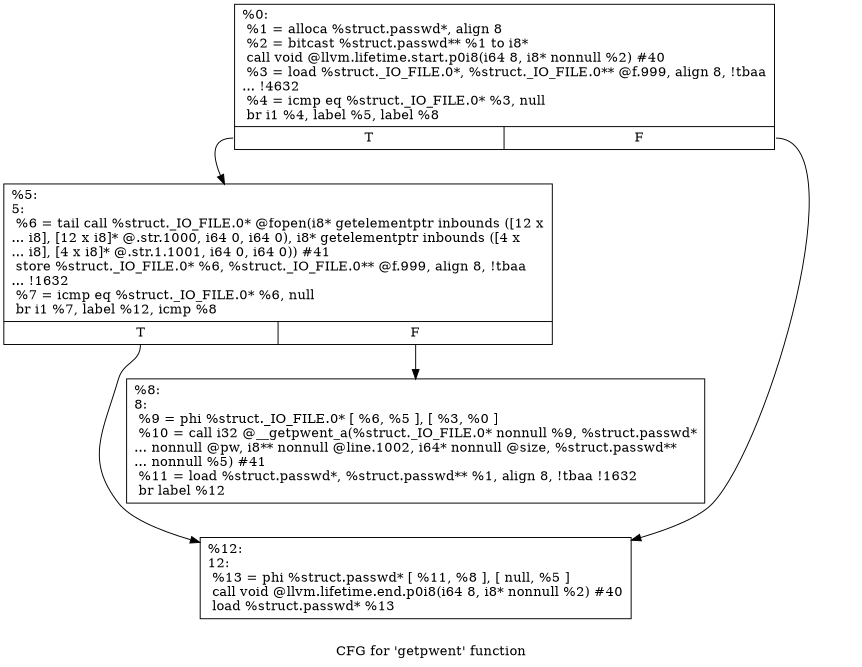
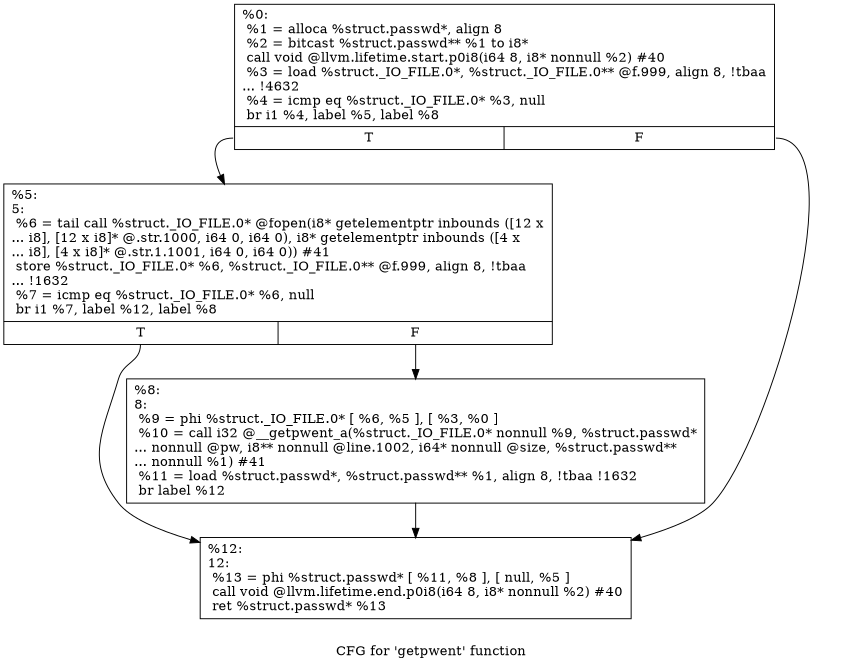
(115, 310) -> (115, 310)
(201, 462) -> (201, 462)
none -> (416, 515)
(301, 606) -> (297, 606)
